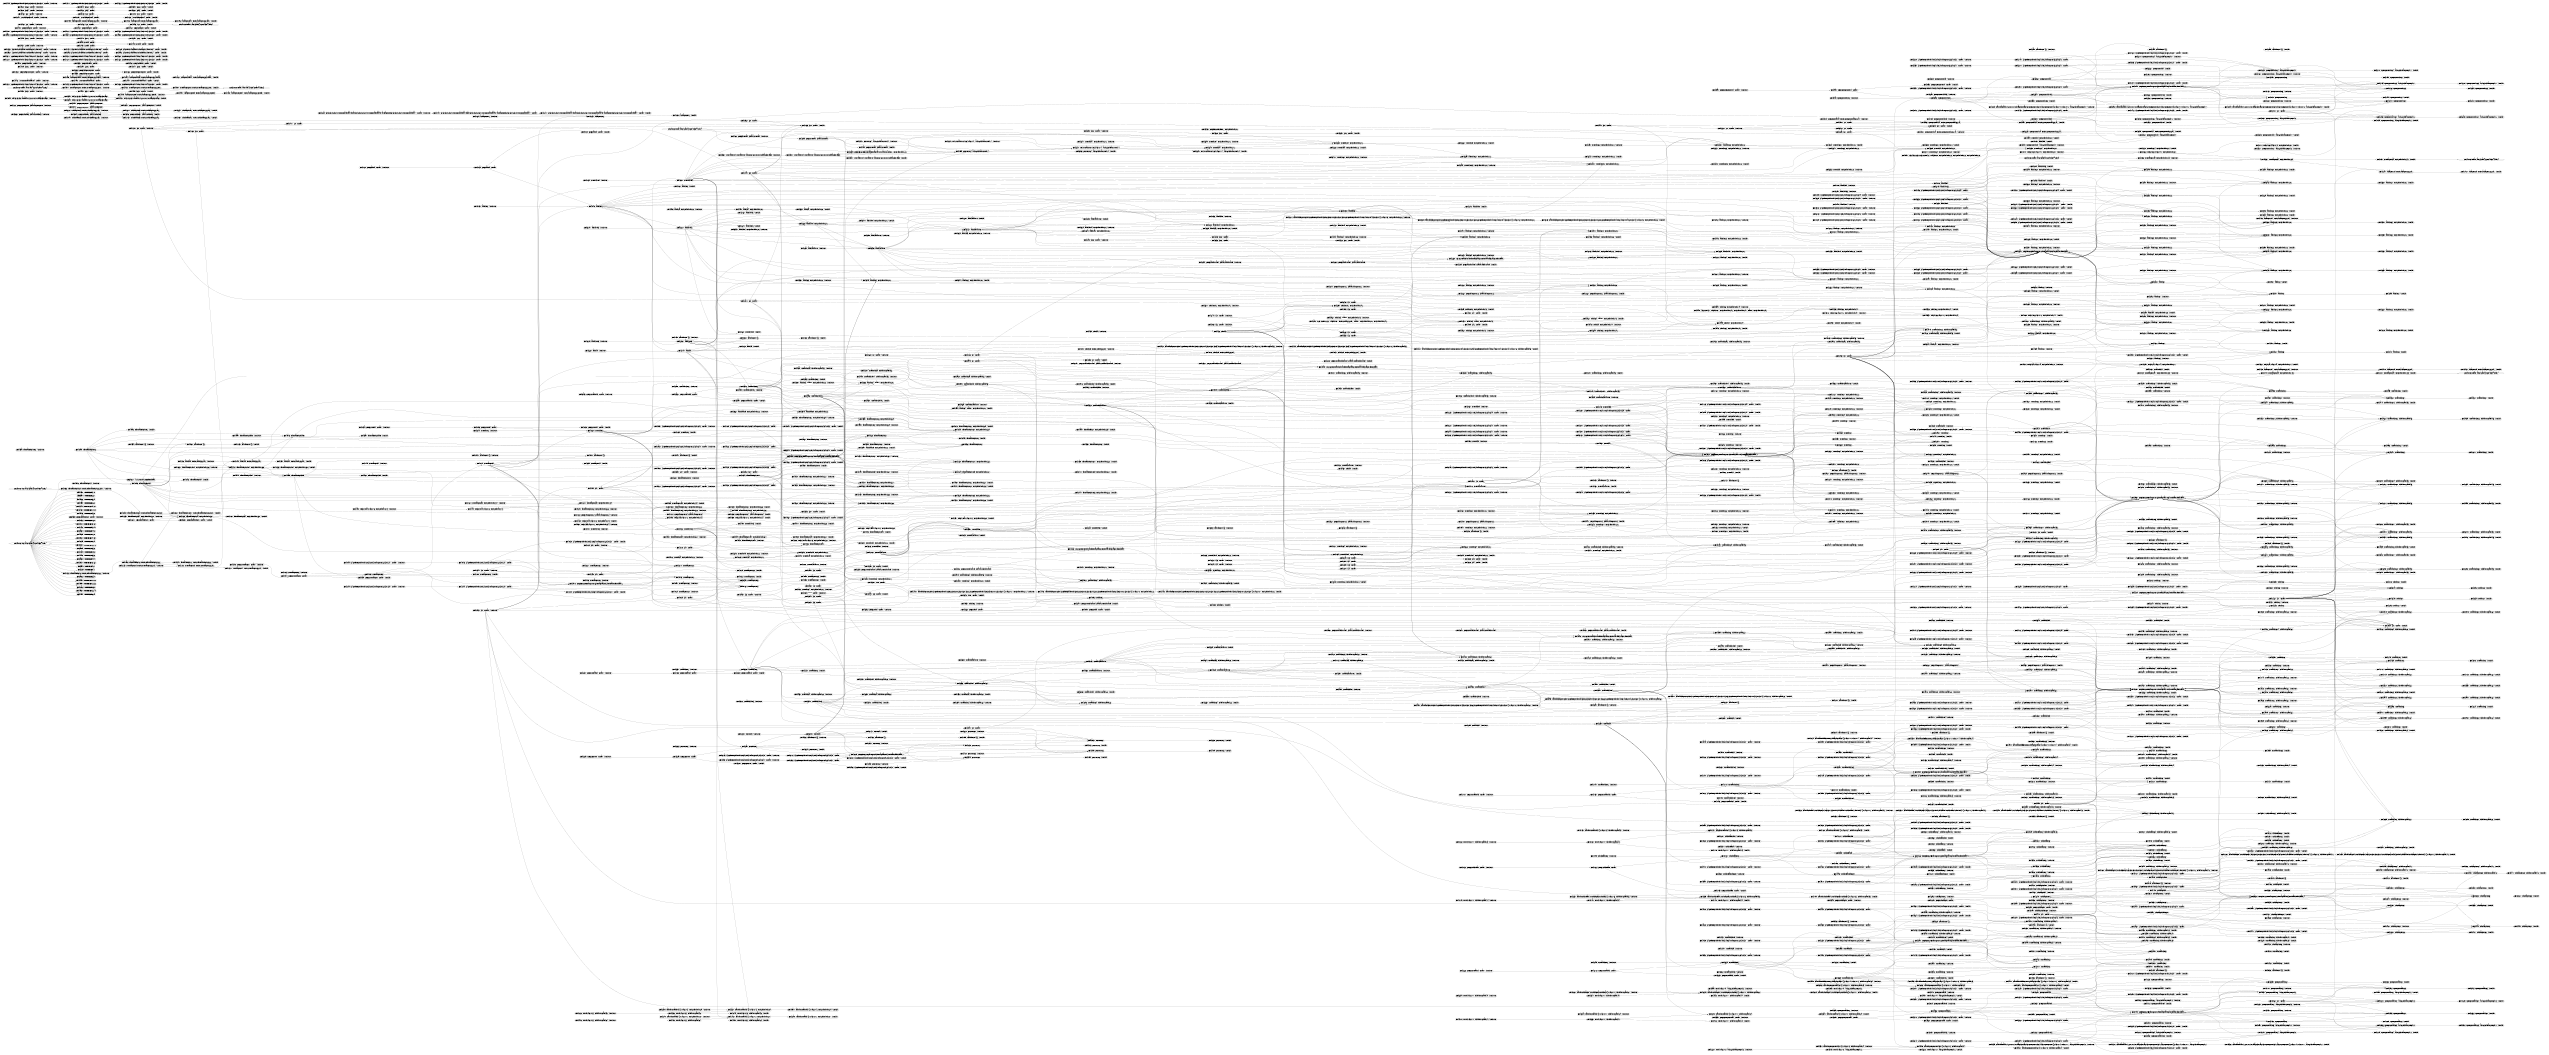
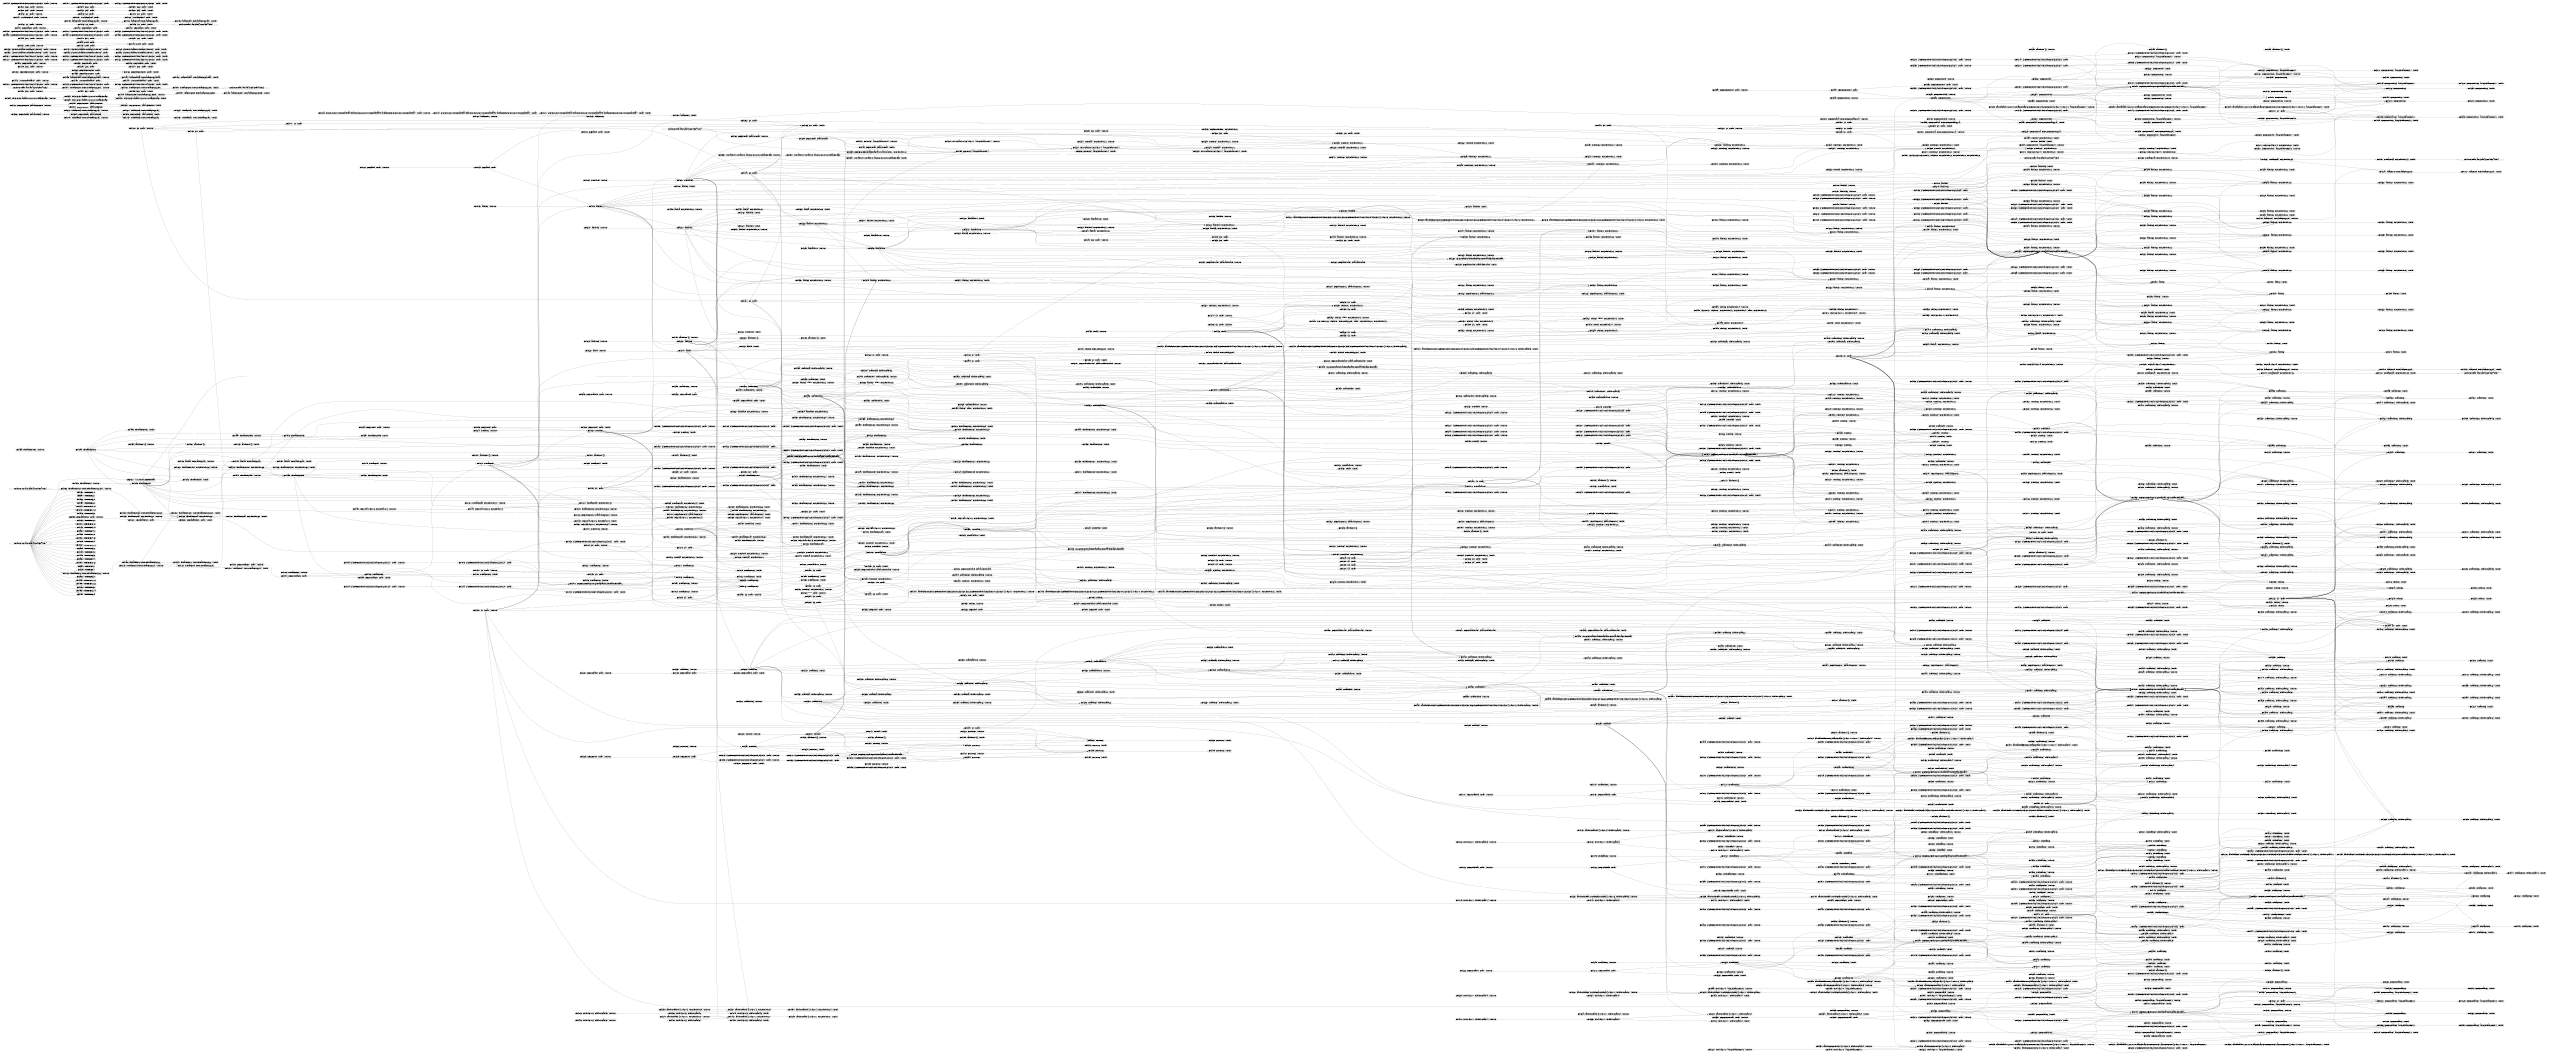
(1089, 430) -> (1089, 430)
